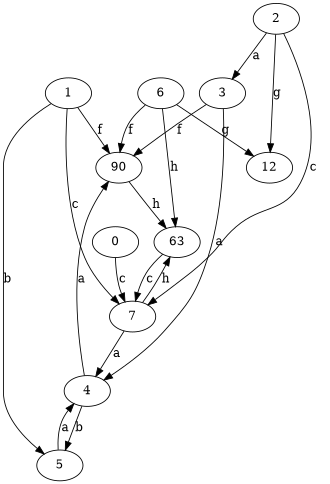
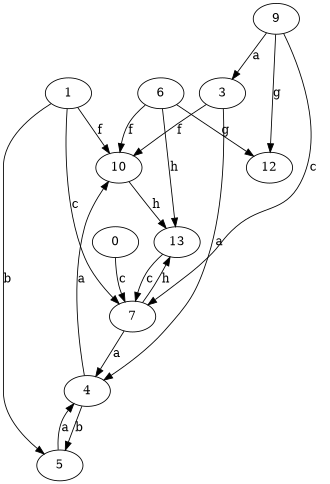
(276, 19) -> (276, 19)
(119, 168) -> (119, 168)
(177, 242) -> (177, 242)
